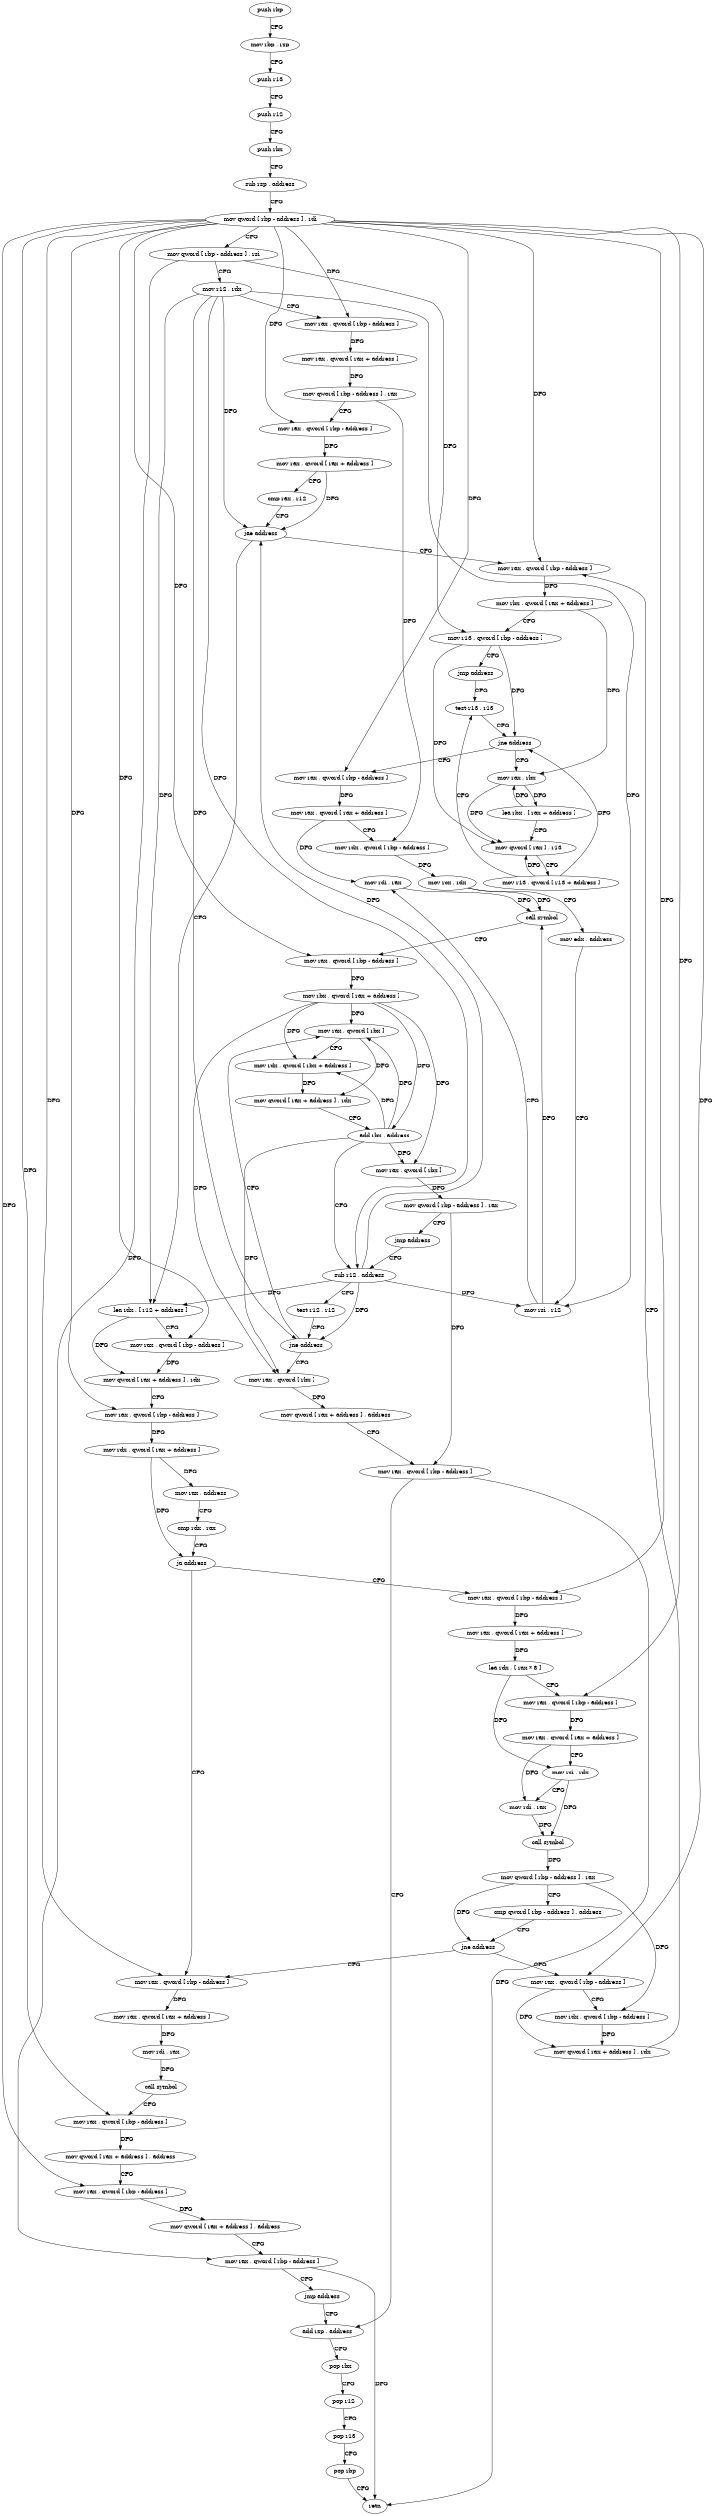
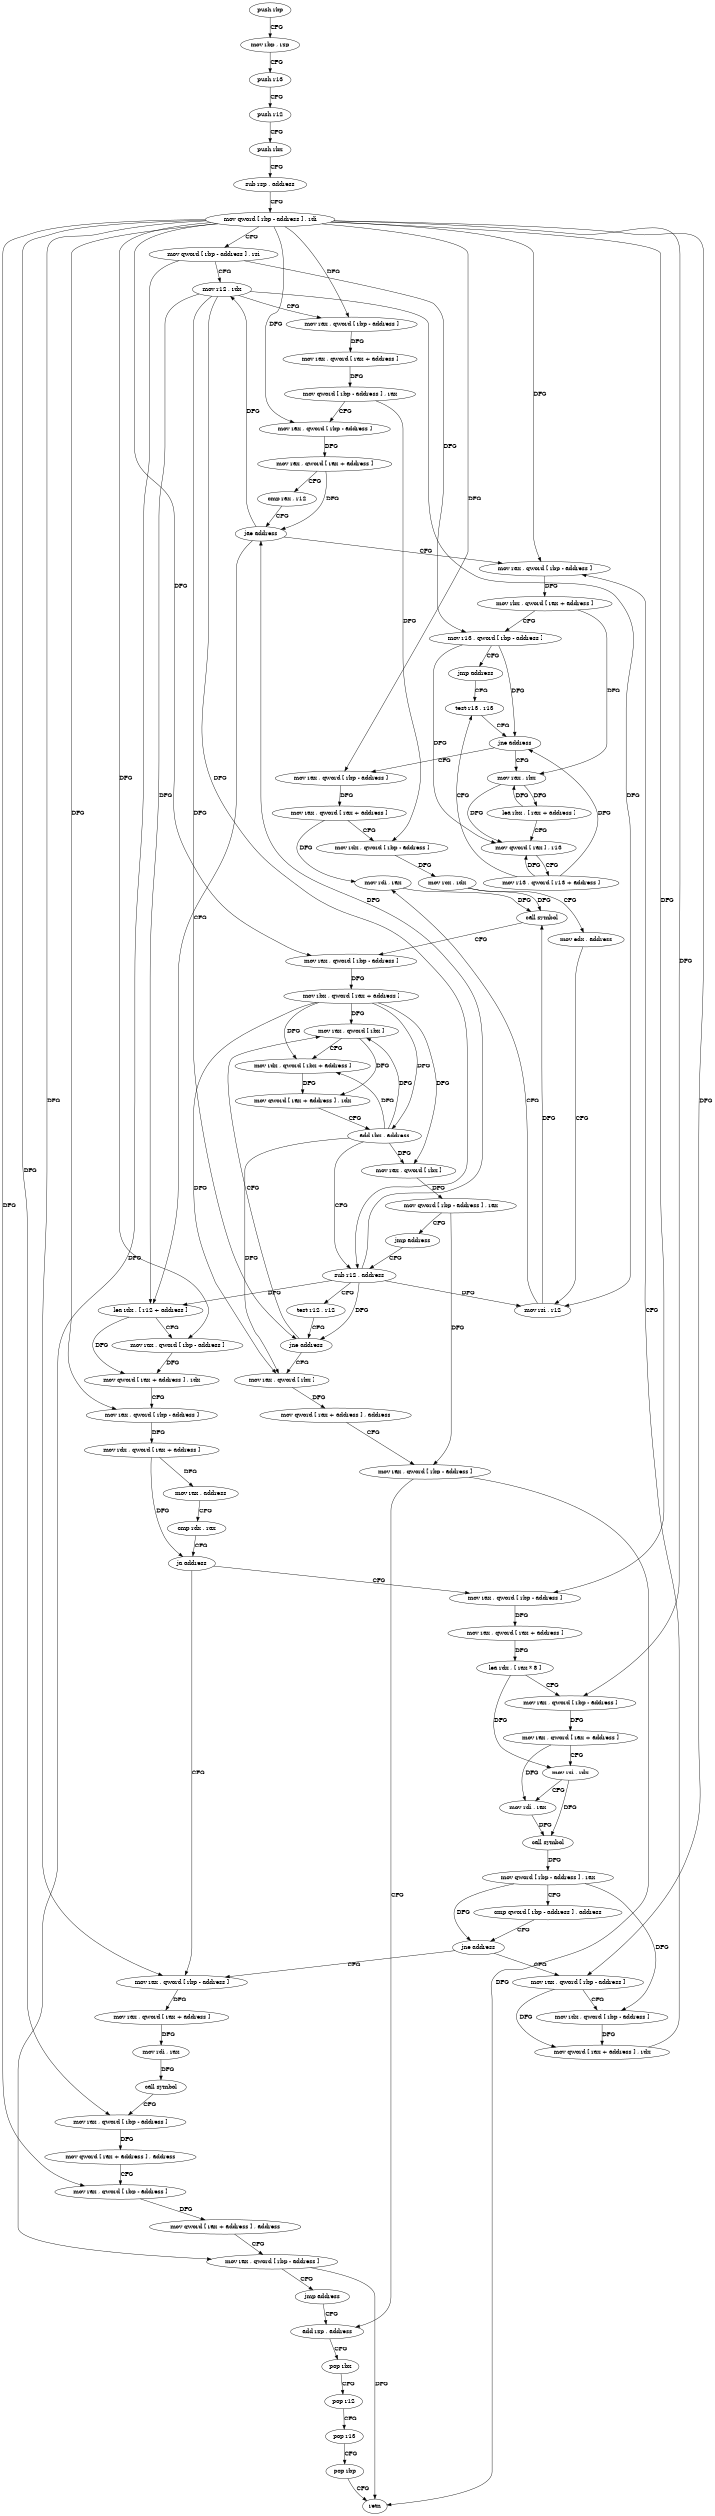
(224, 415) -> (246, 412)
